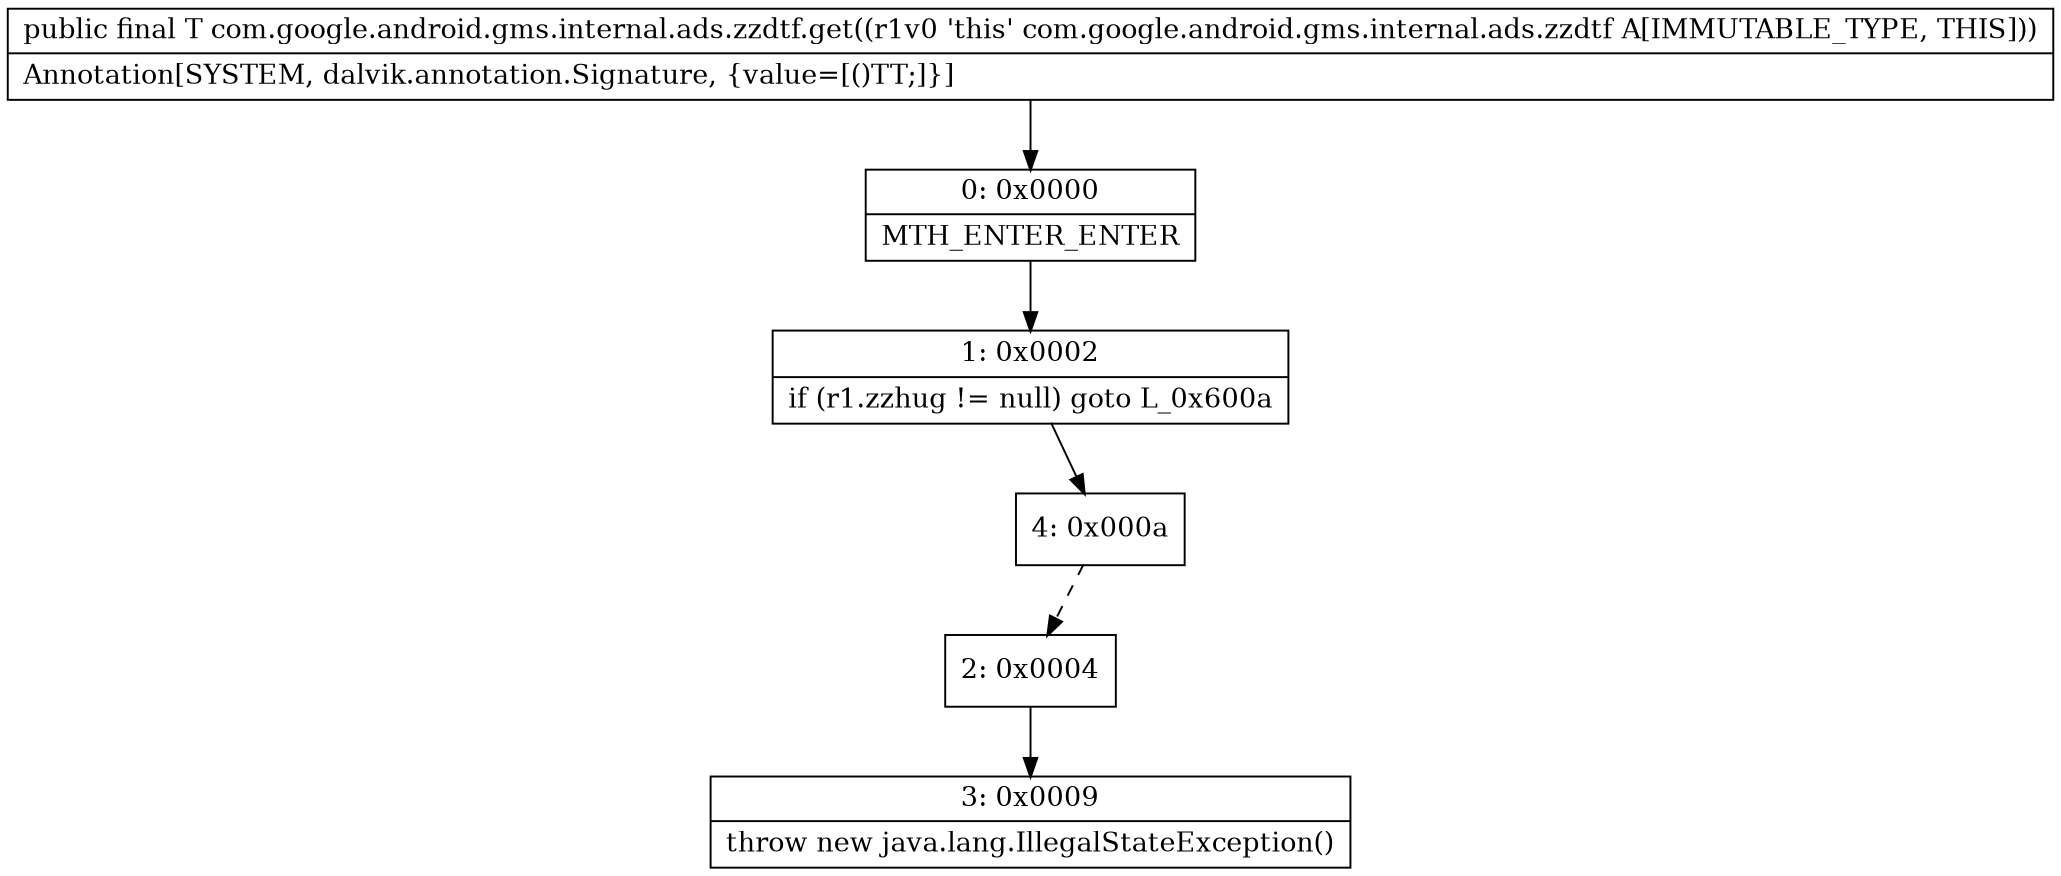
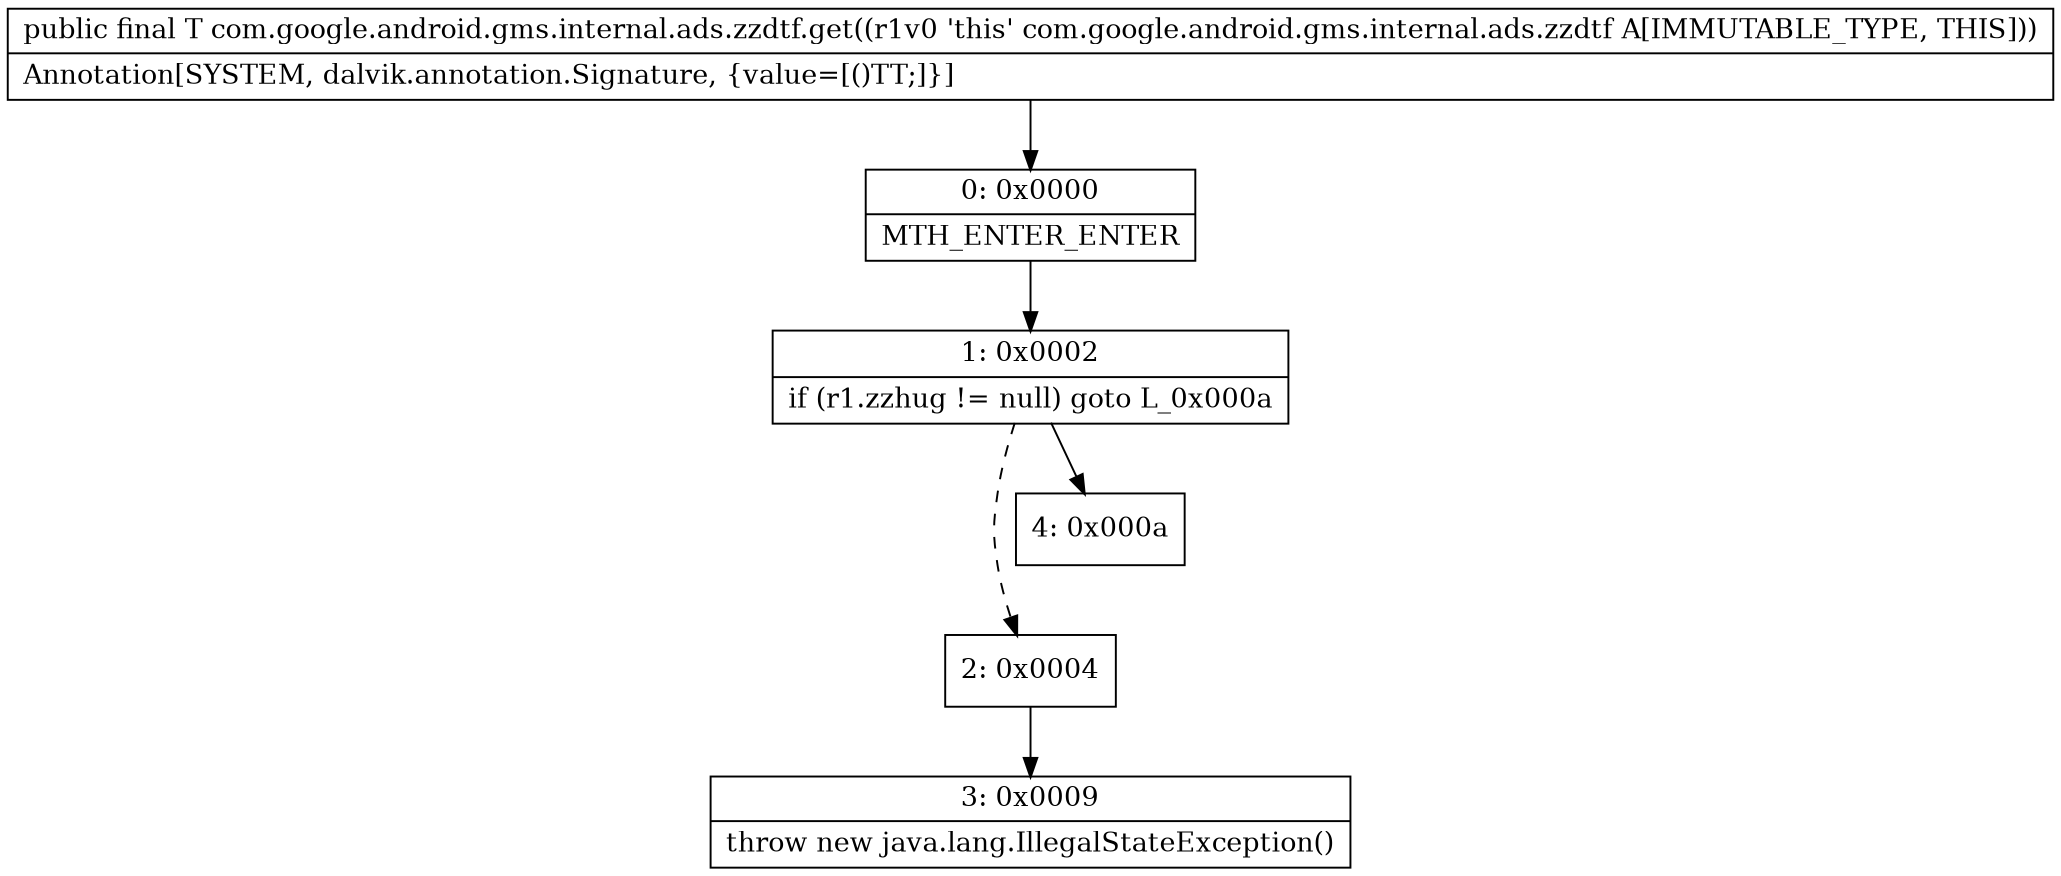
(1031, 399) -> (1031, 399)
(1070, 591) -> (994, 520)
